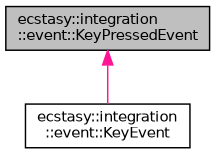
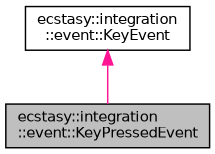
(108, 85) -> (108, 85)
